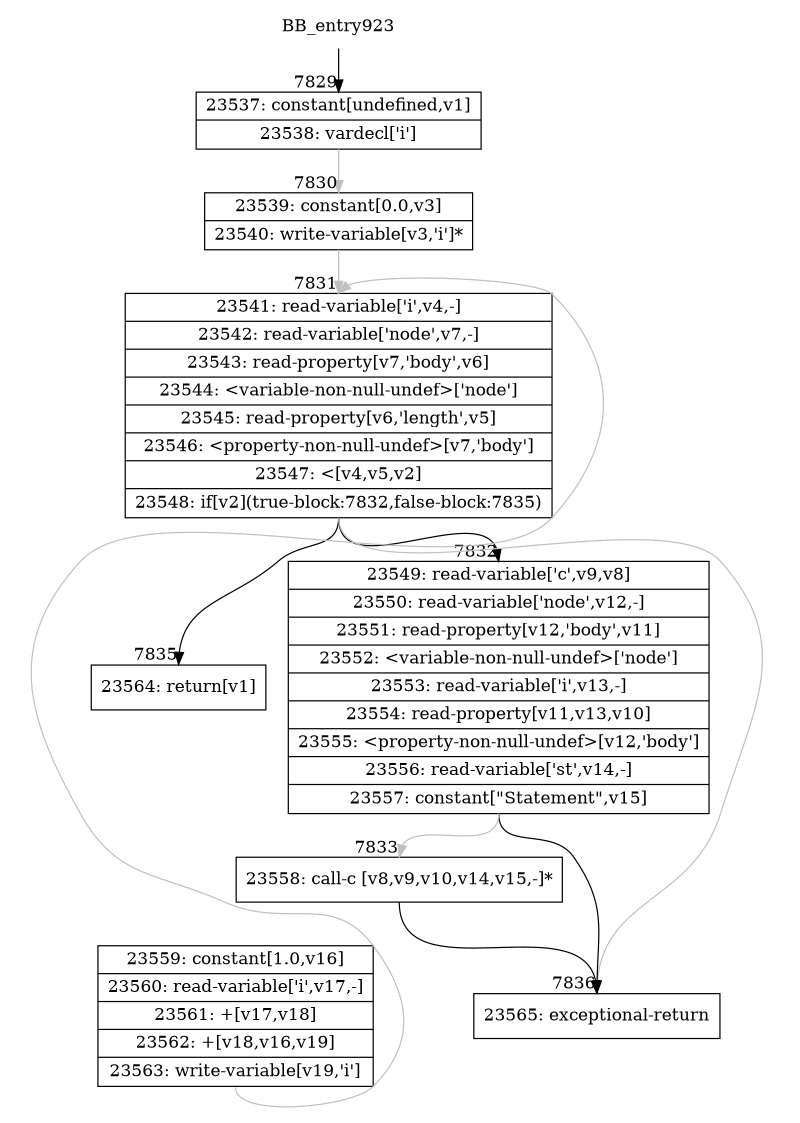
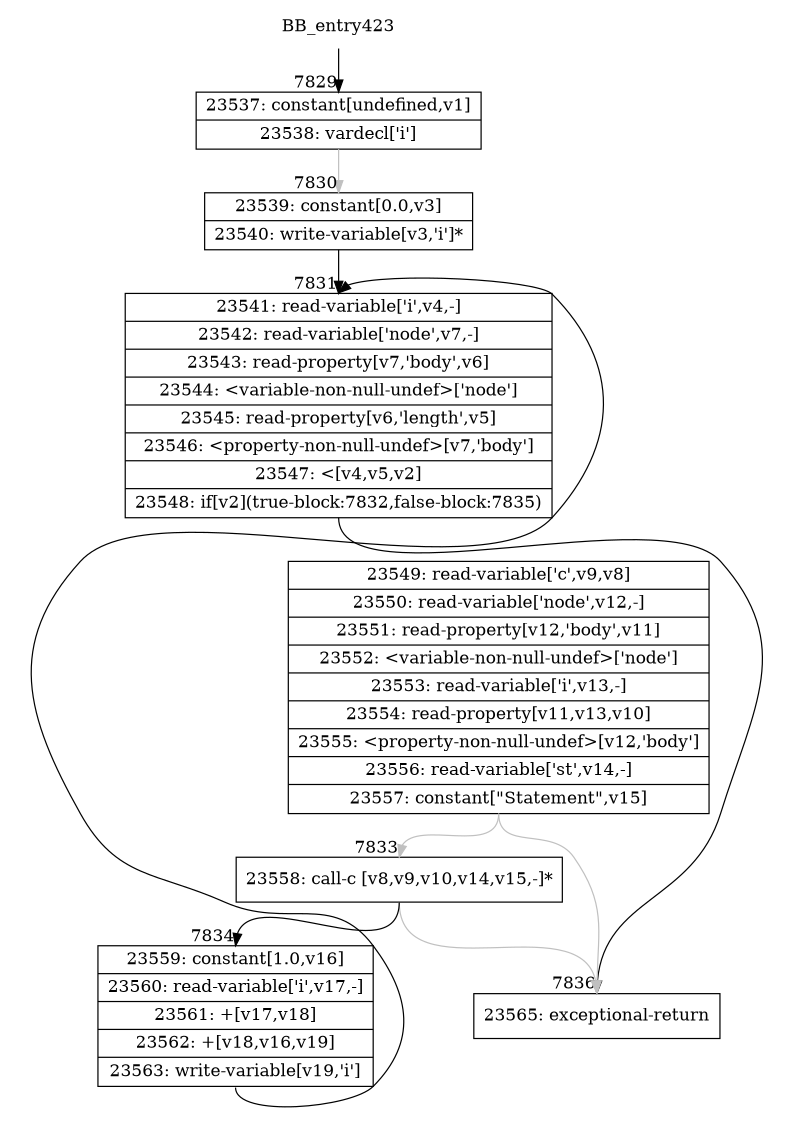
(339, 27) -> (339, 27)
(339, 265) -> (339, 265)
(426, 538) -> none
(92, 555) -> (92, 555)
(744, 594) -> (744, 594)
(179, 687) -> none
(583, 872) -> (583, 872)
none -> (323, 925)
(492, 948) -> (492, 948)
